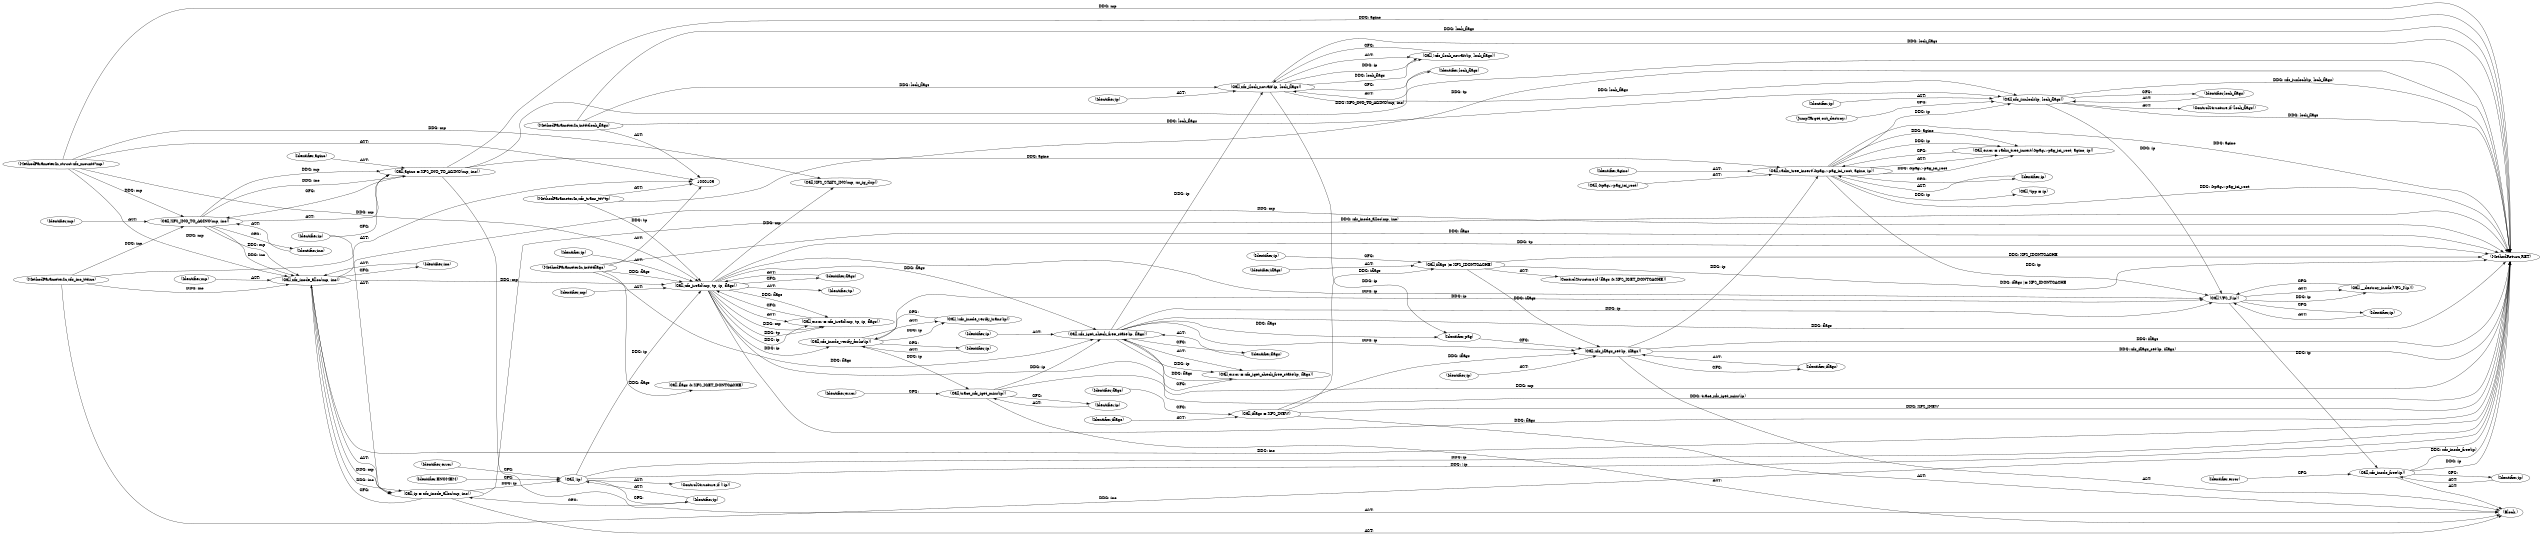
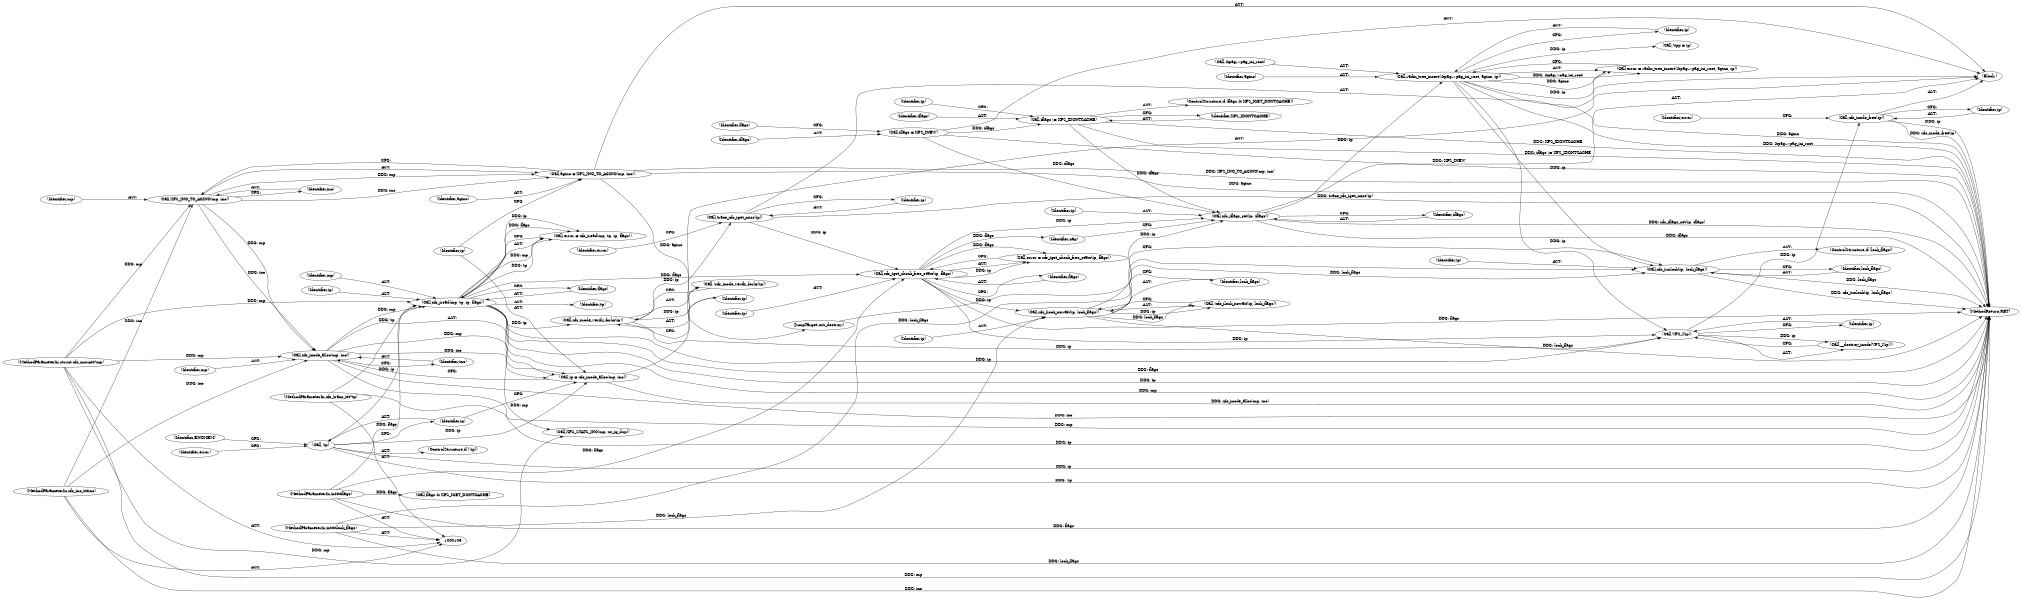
none -> (1240, 116)
(1121, 159) -> (686, 267)
(2150, 181) -> none
(1331, 247) -> (1133, 243)
(978, 320) -> (735, 284)
(514, 486) -> (467, 437)
